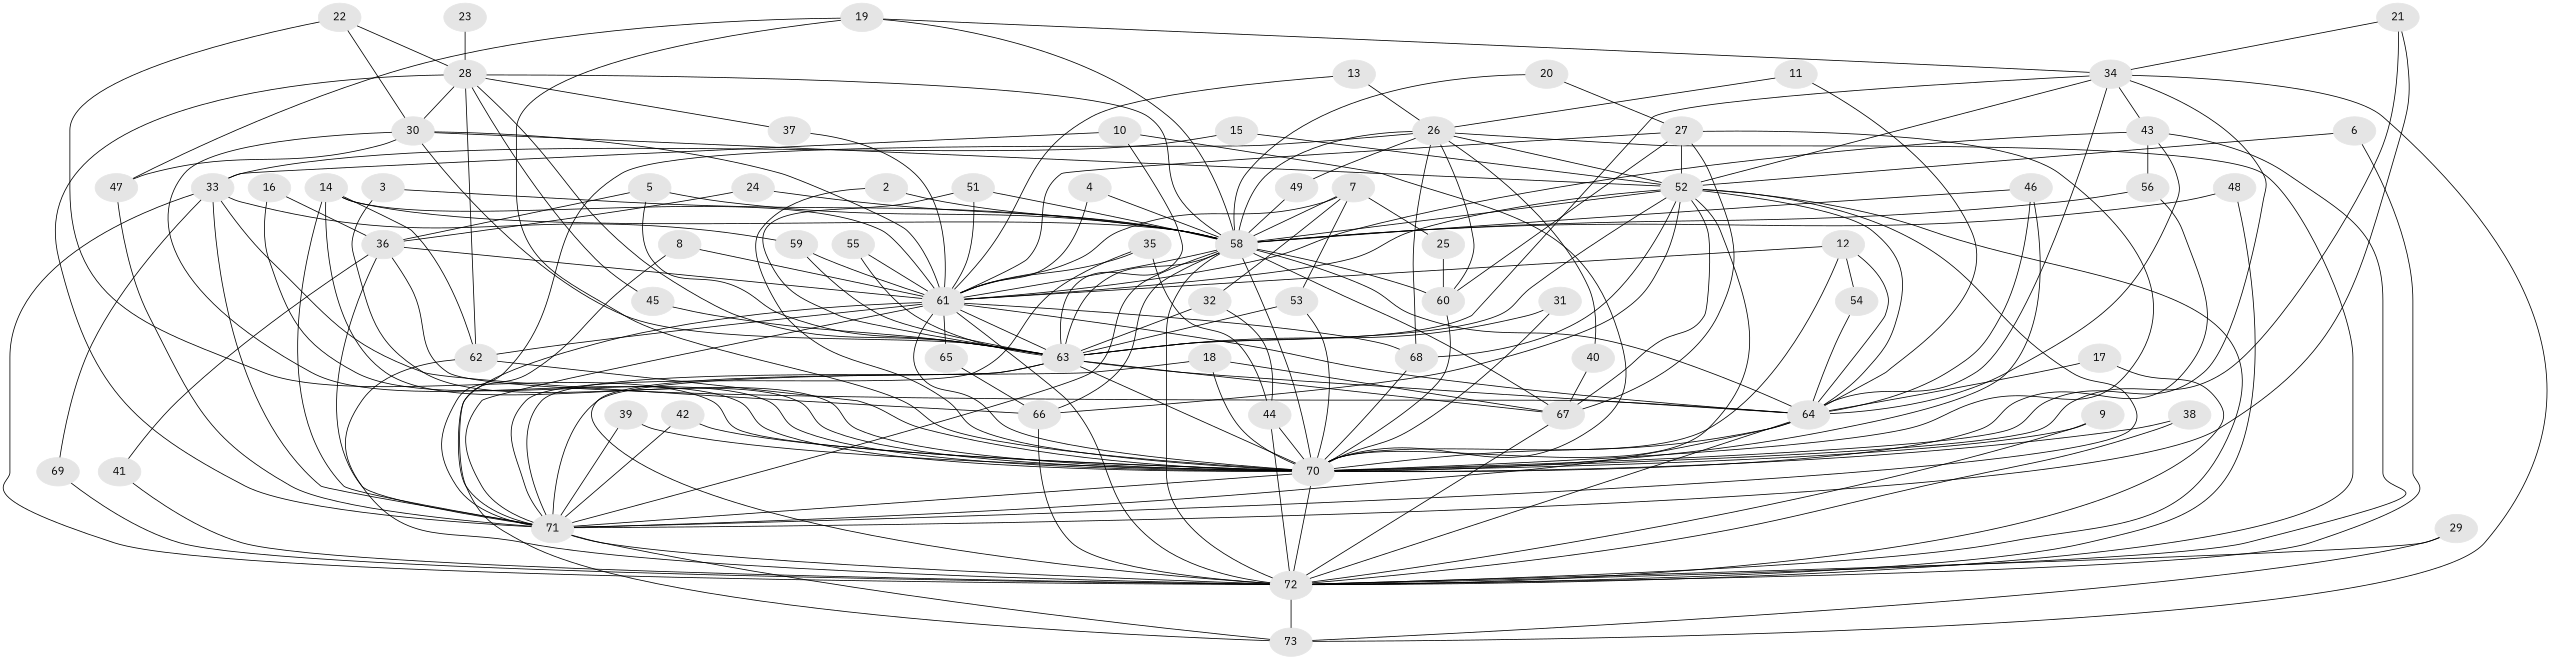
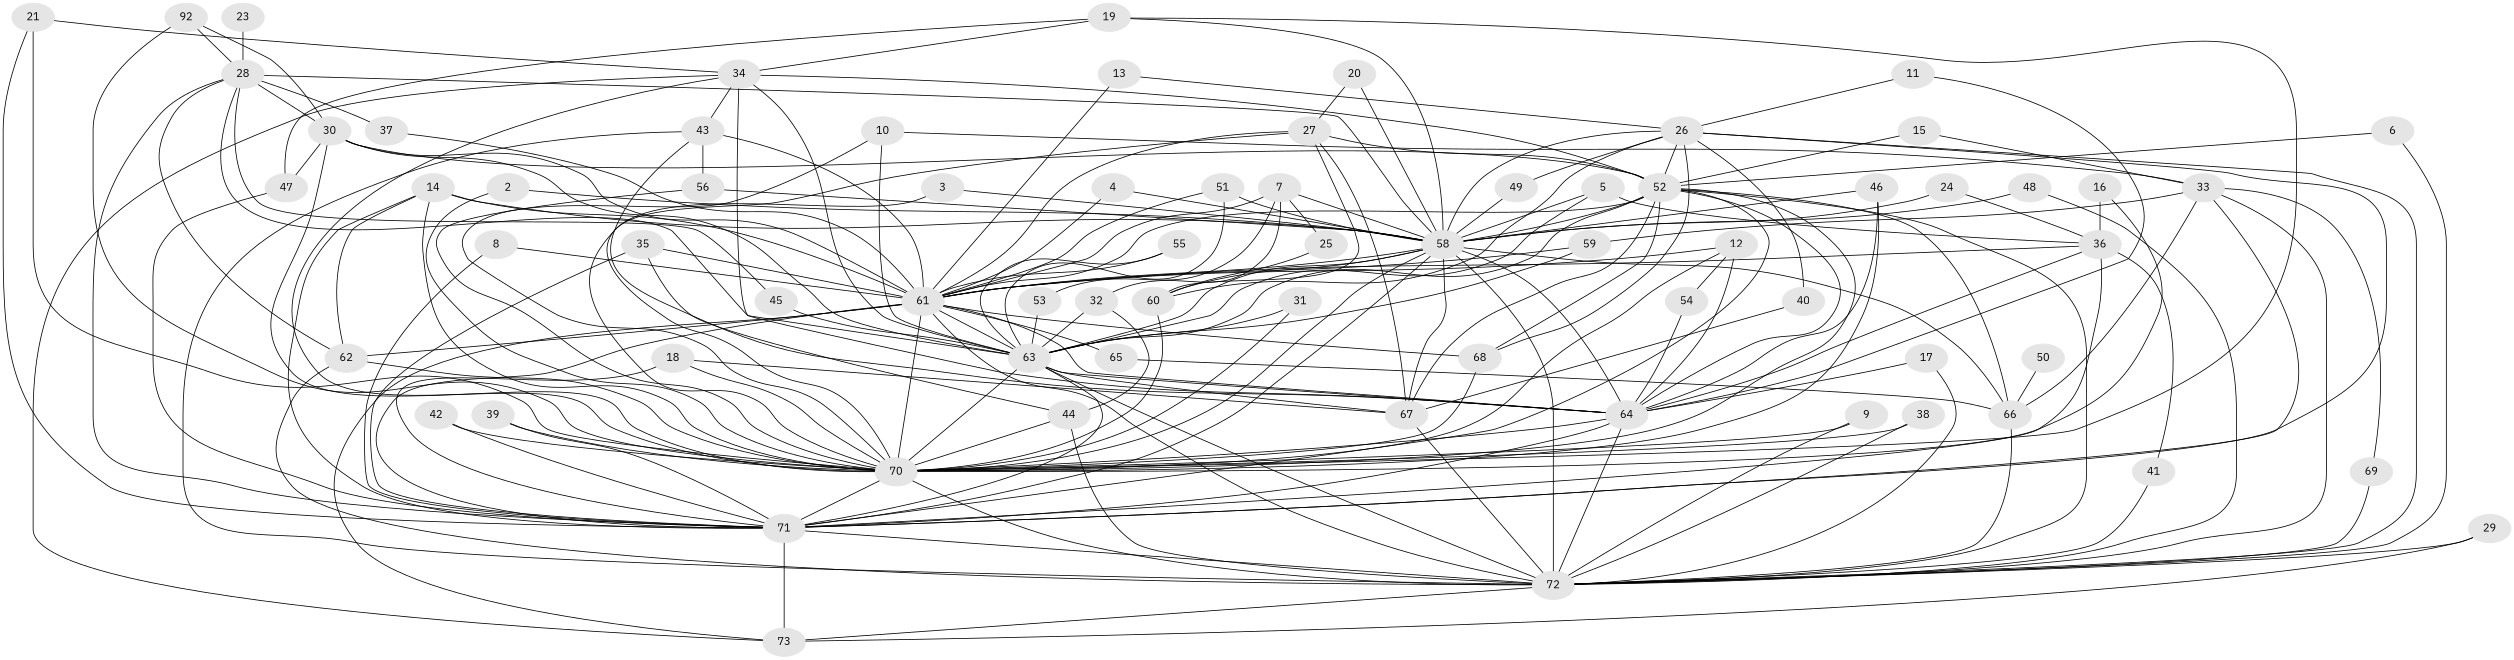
(340, 17) -> (186, 17)
none -> (2043, 358)
(1329, 373) -> none
